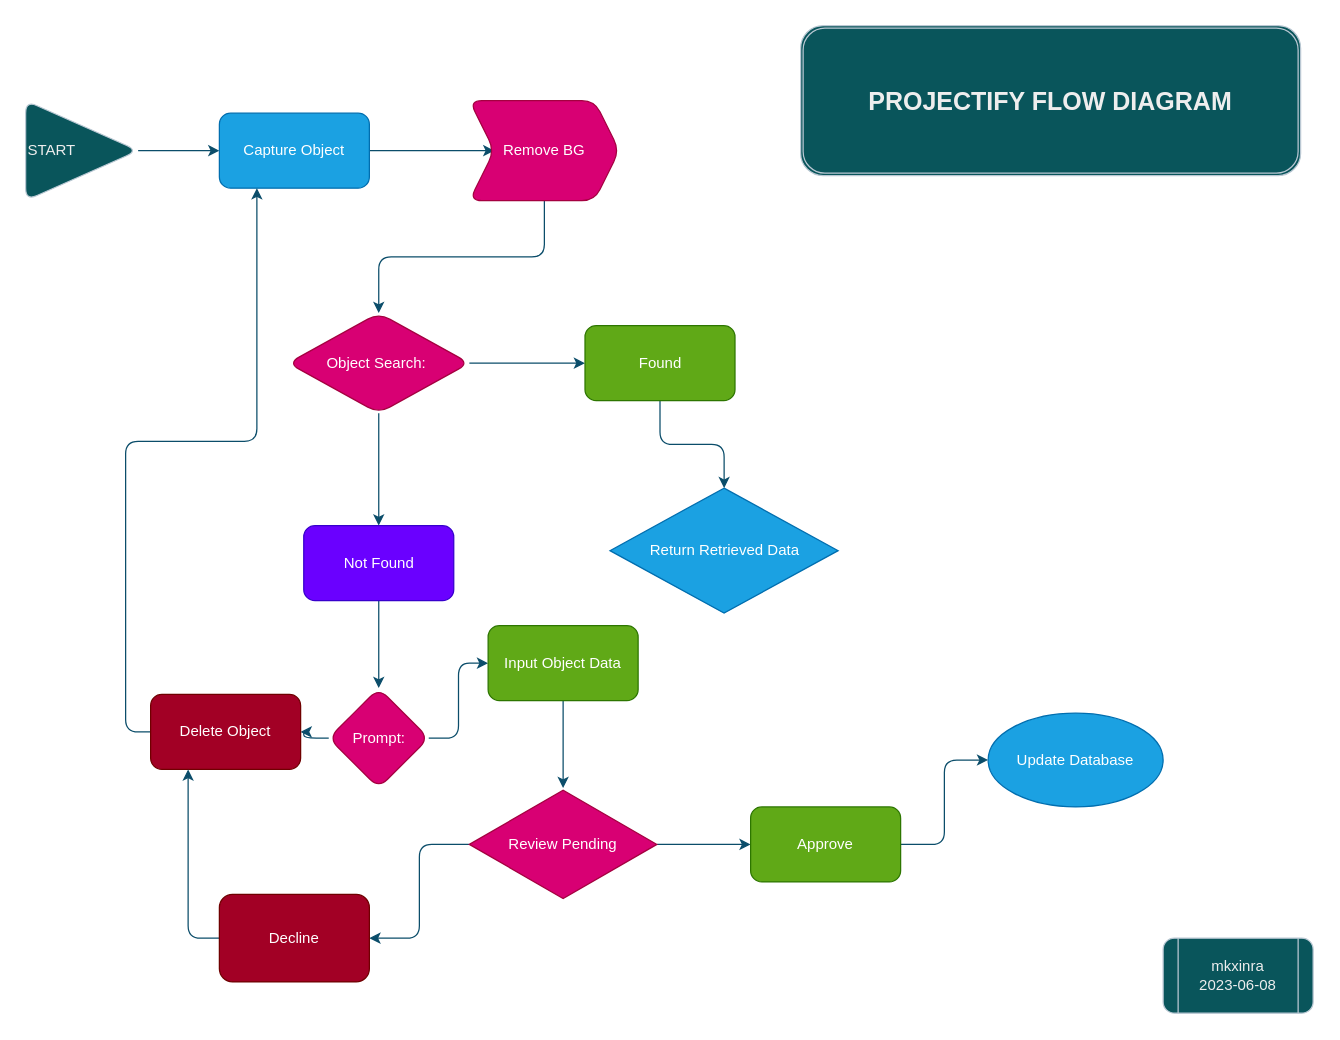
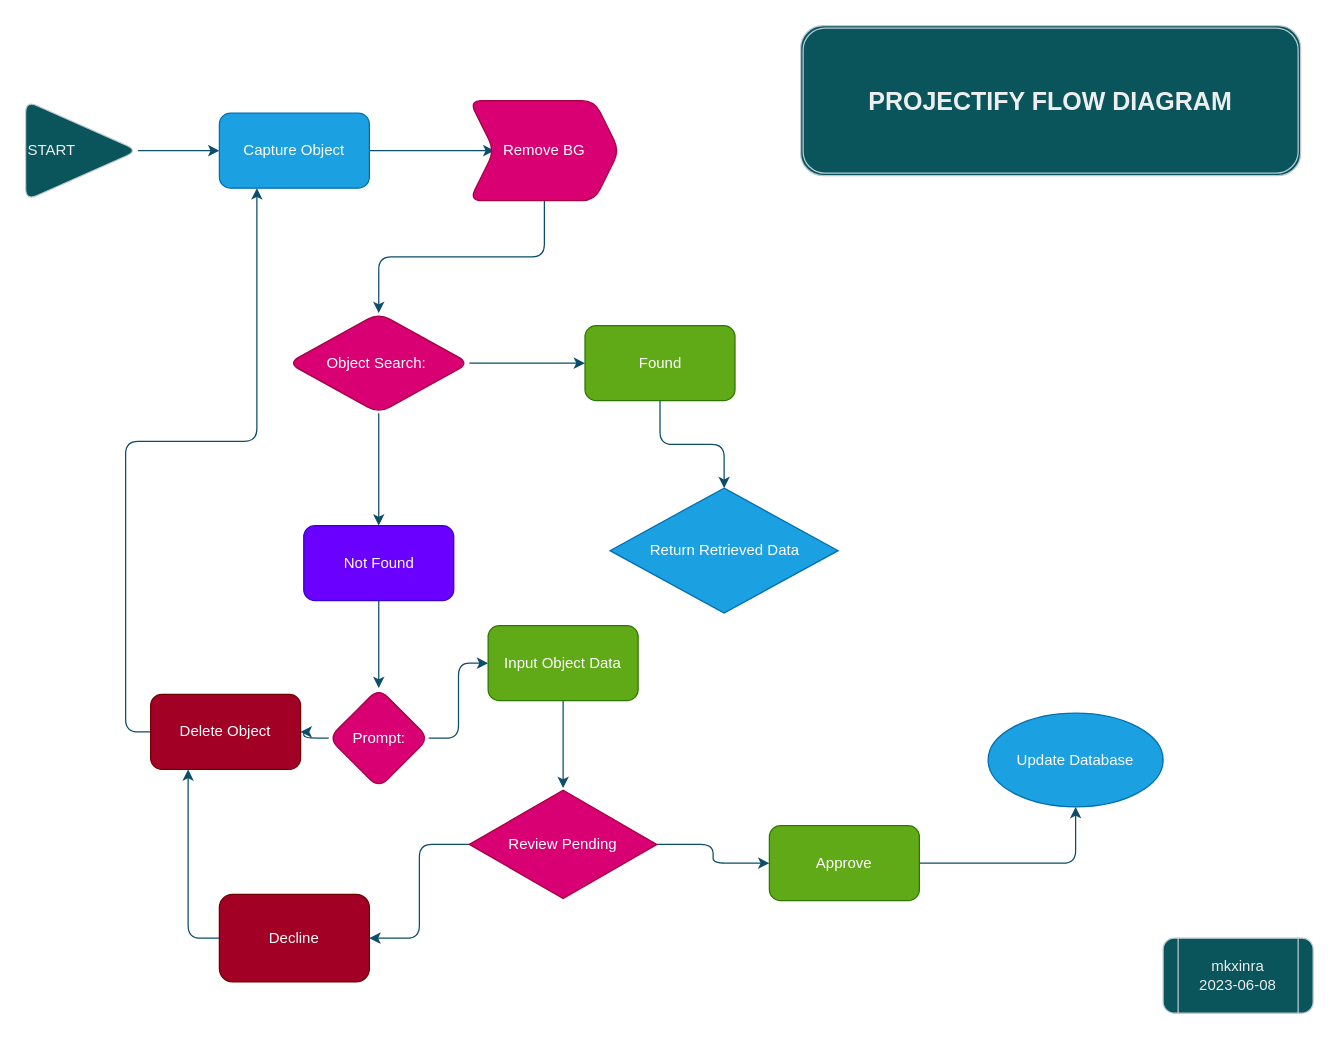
(826, 844) -> (844, 863)
